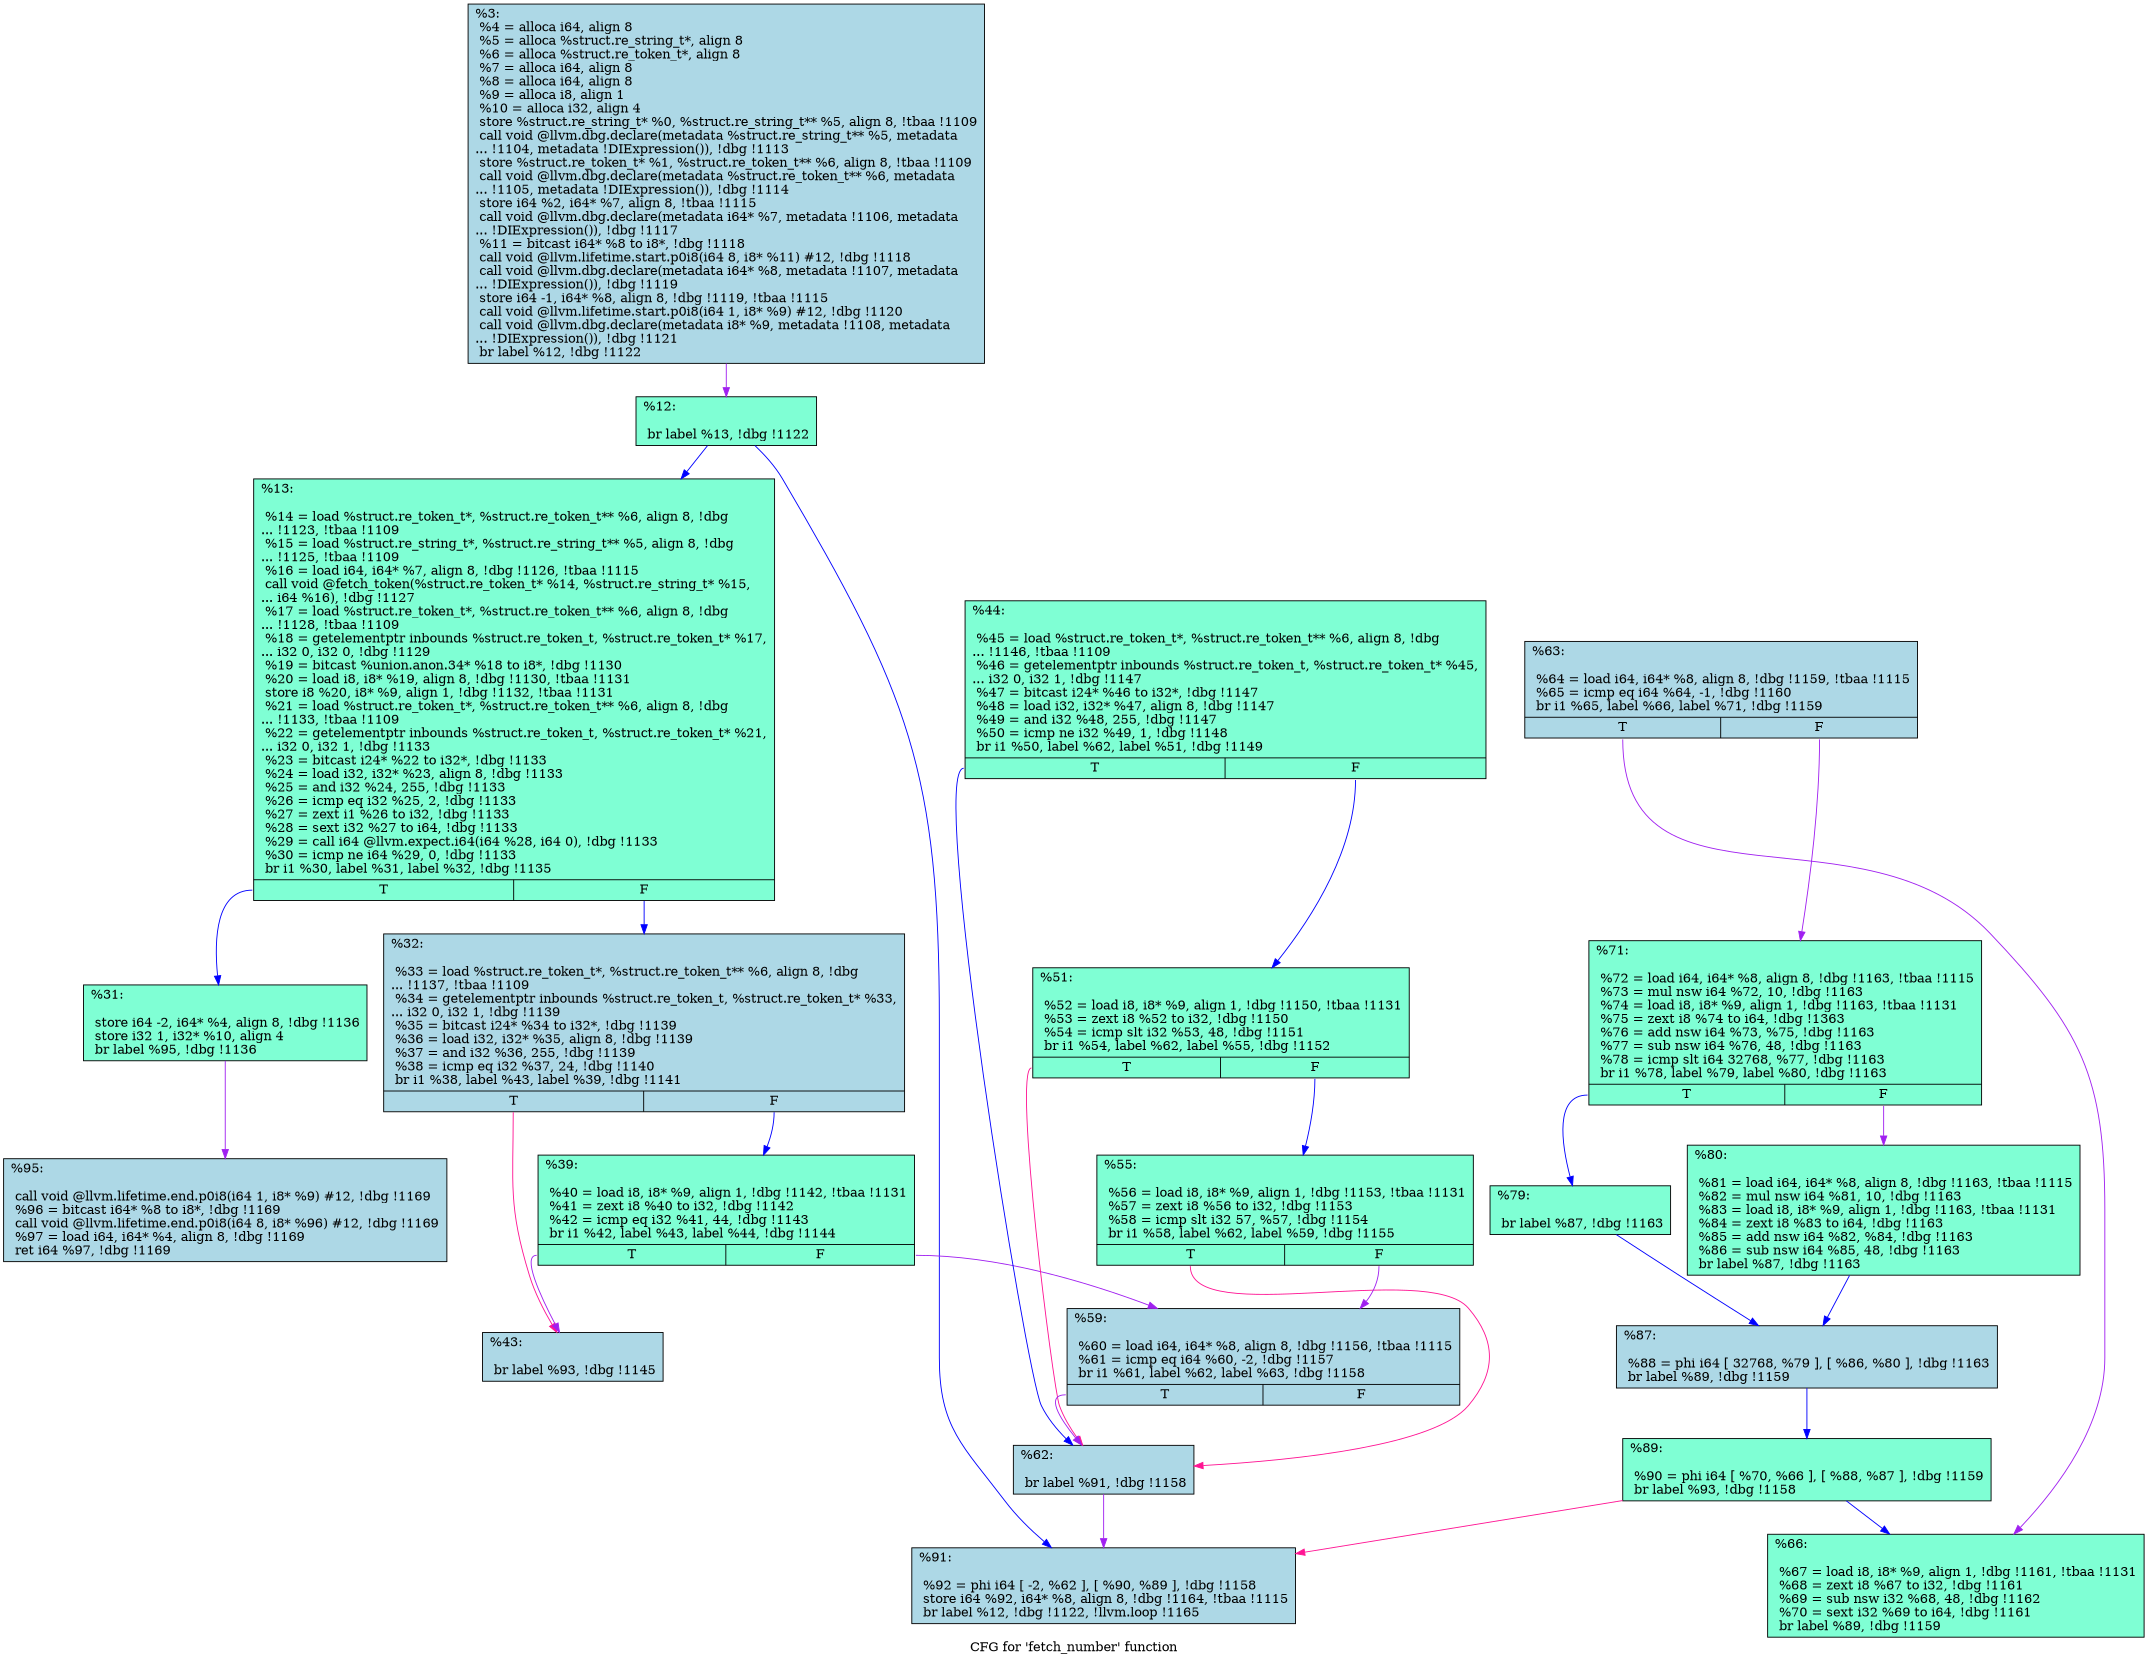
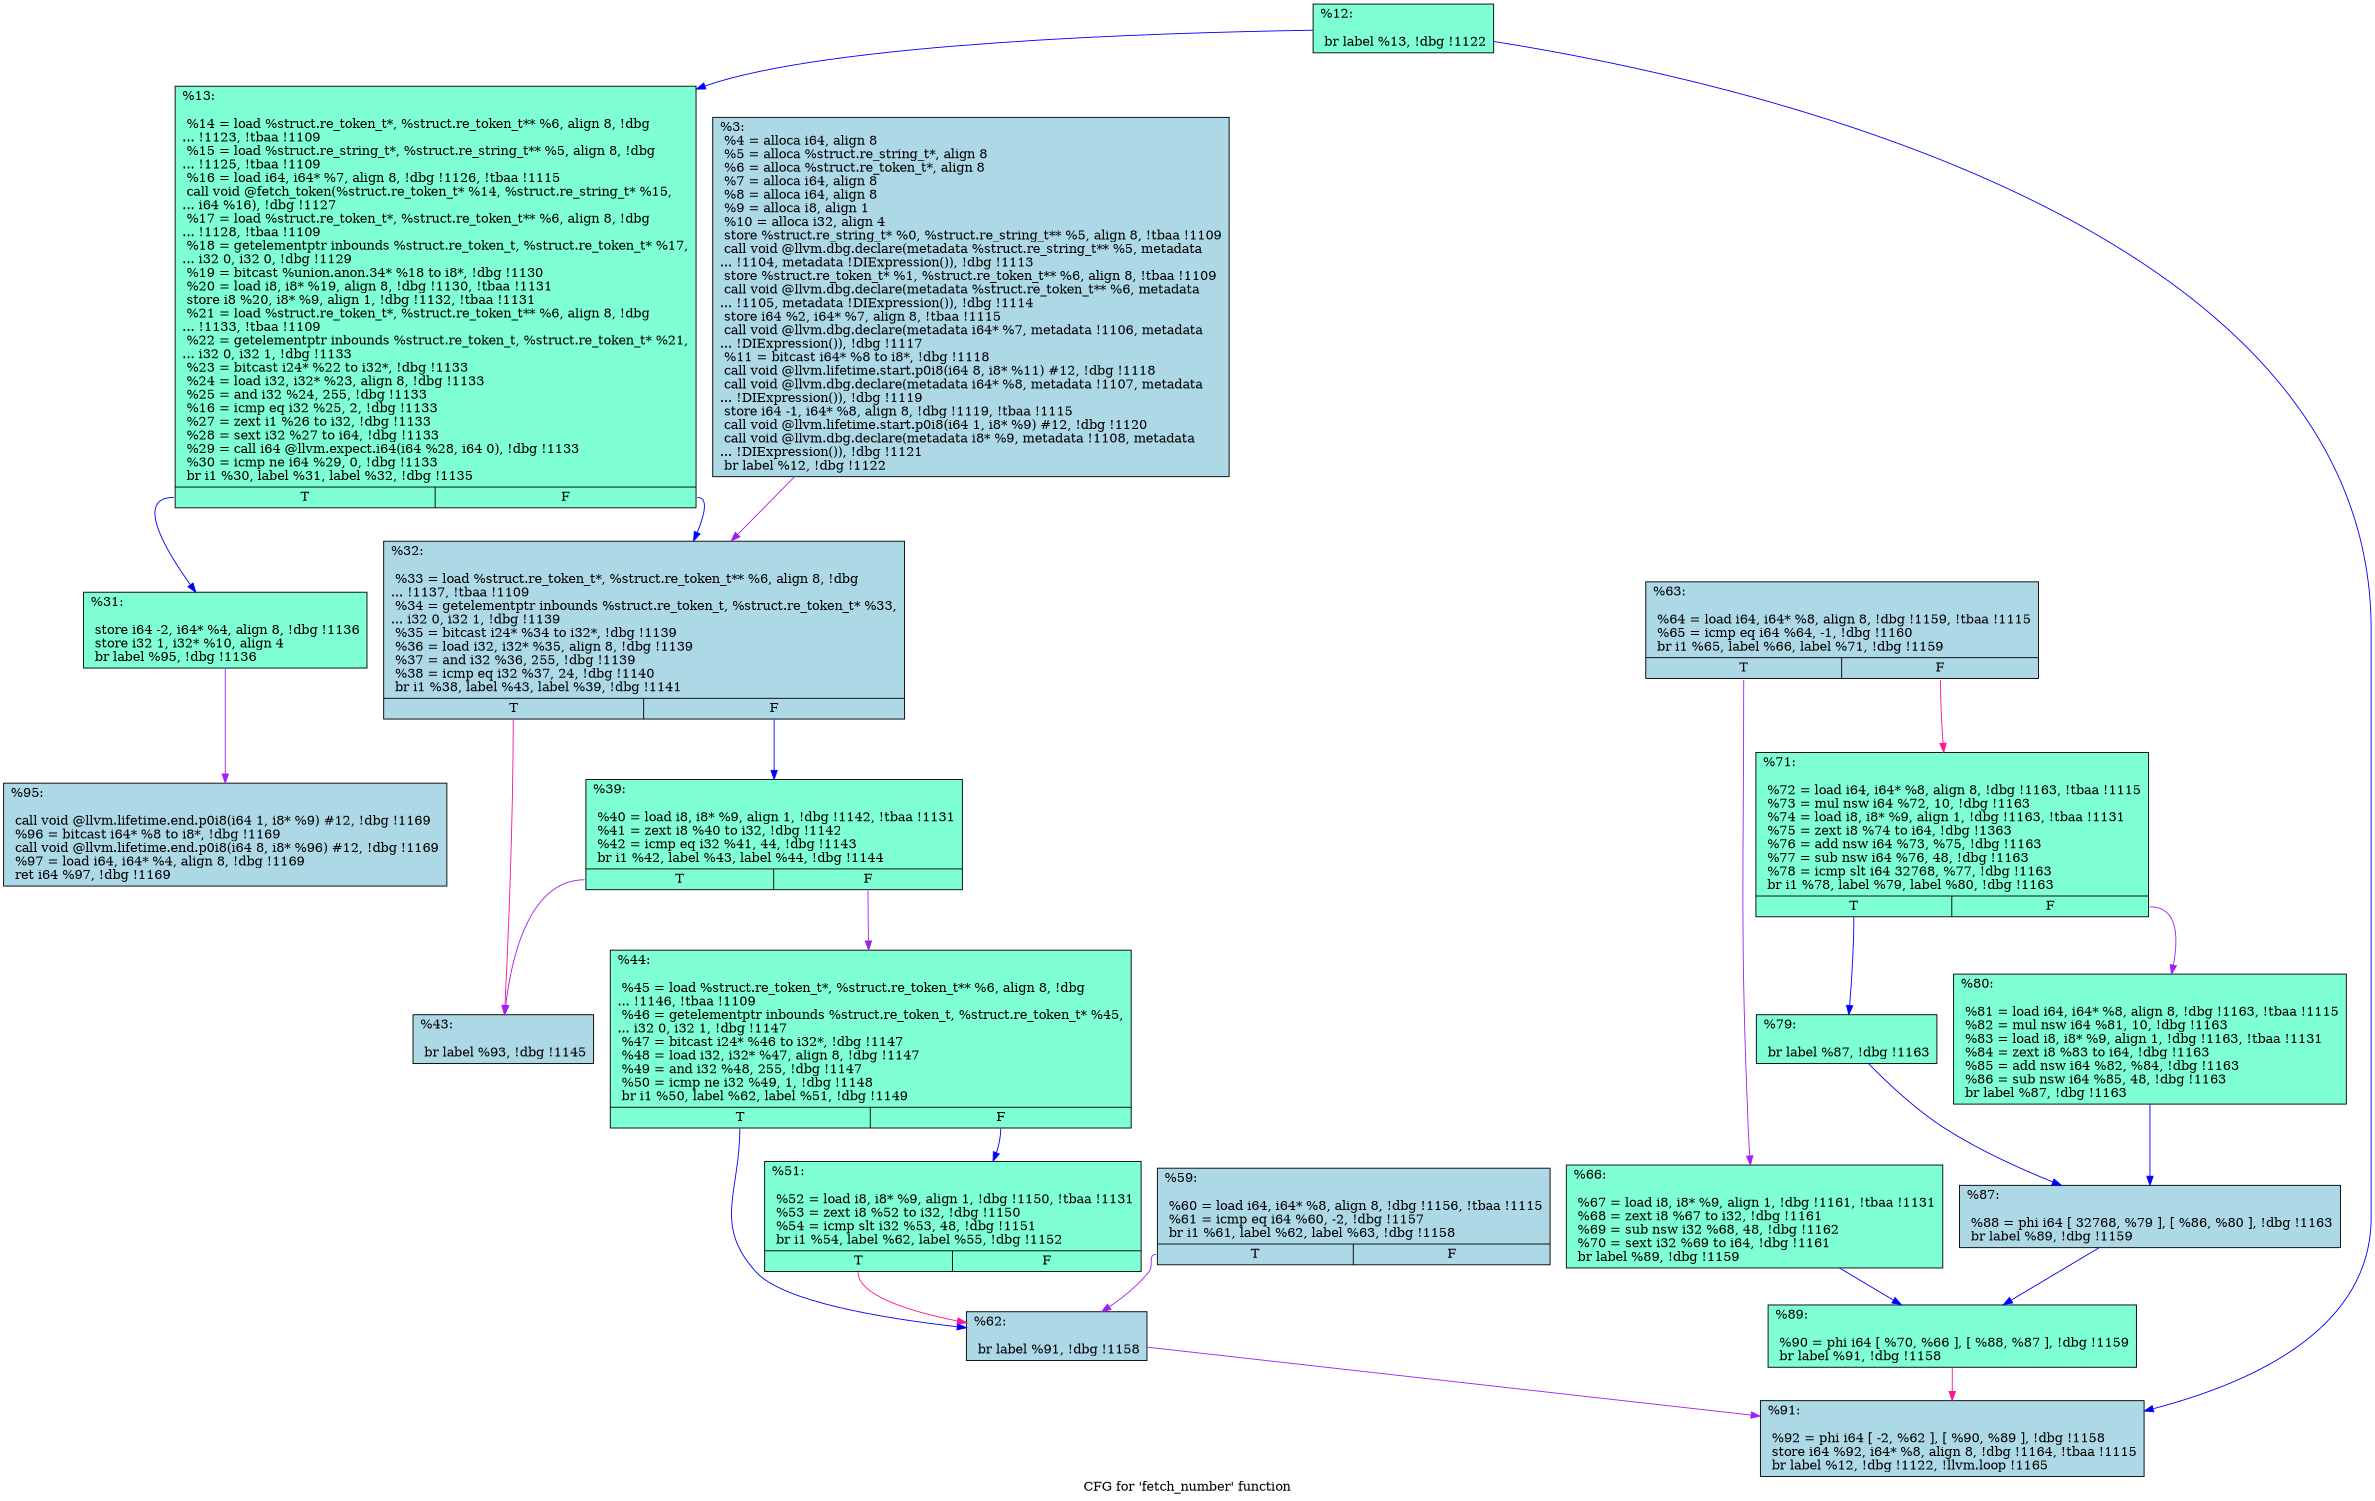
(726, 376) -> (766, 506)
(389, 801) -> (310, 409)
(1814, 836) -> (1941, 712)
(1285, 1210) -> none
(1034, 1270) -> (868, 916)
(1713, 1490) -> (1858, 1356)
(1864, 1515) -> (1866, 1284)
